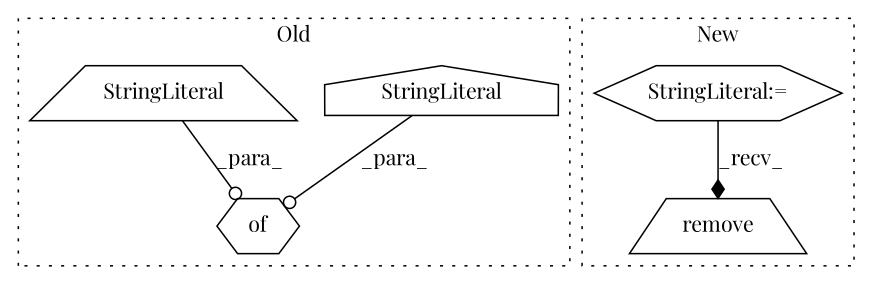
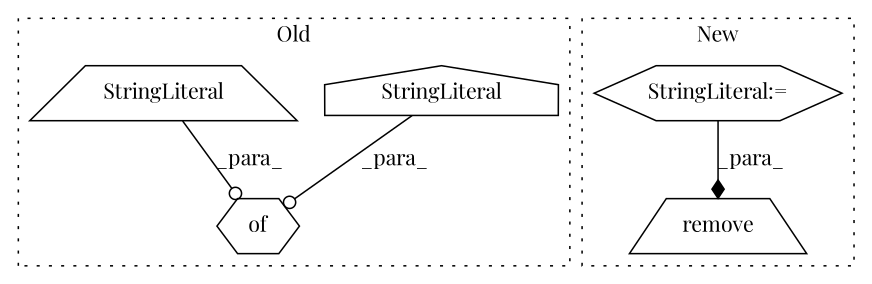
(751, 160) -> (751, 160)
